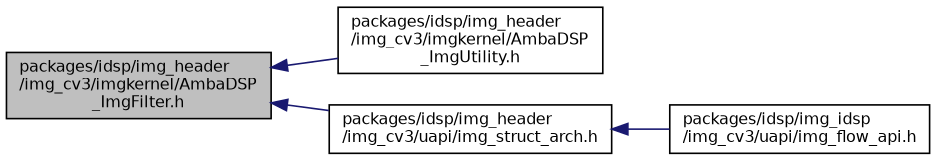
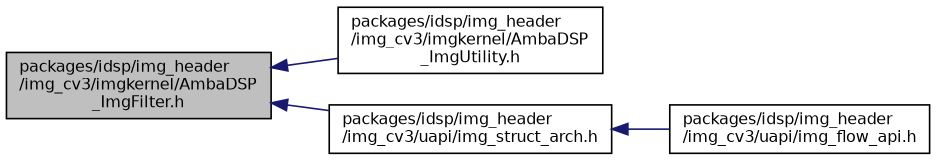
(800, 129) -> (800, 129)
